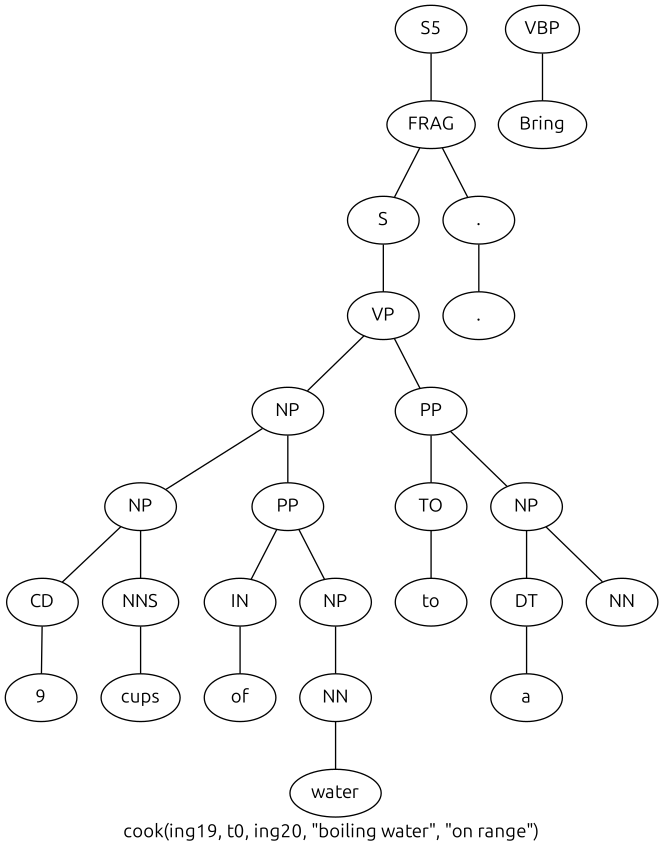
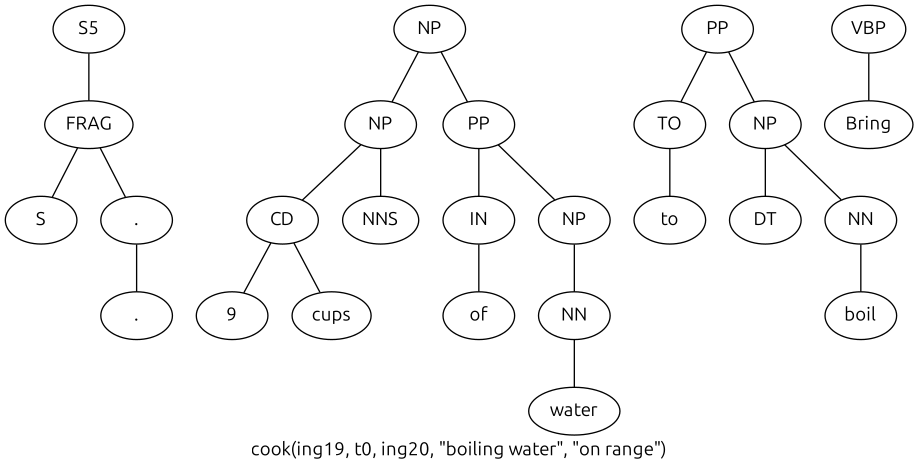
(383, 316) -> none
none -> (861, 316)
(141, 650) -> (307, 268)
(527, 698) -> none
